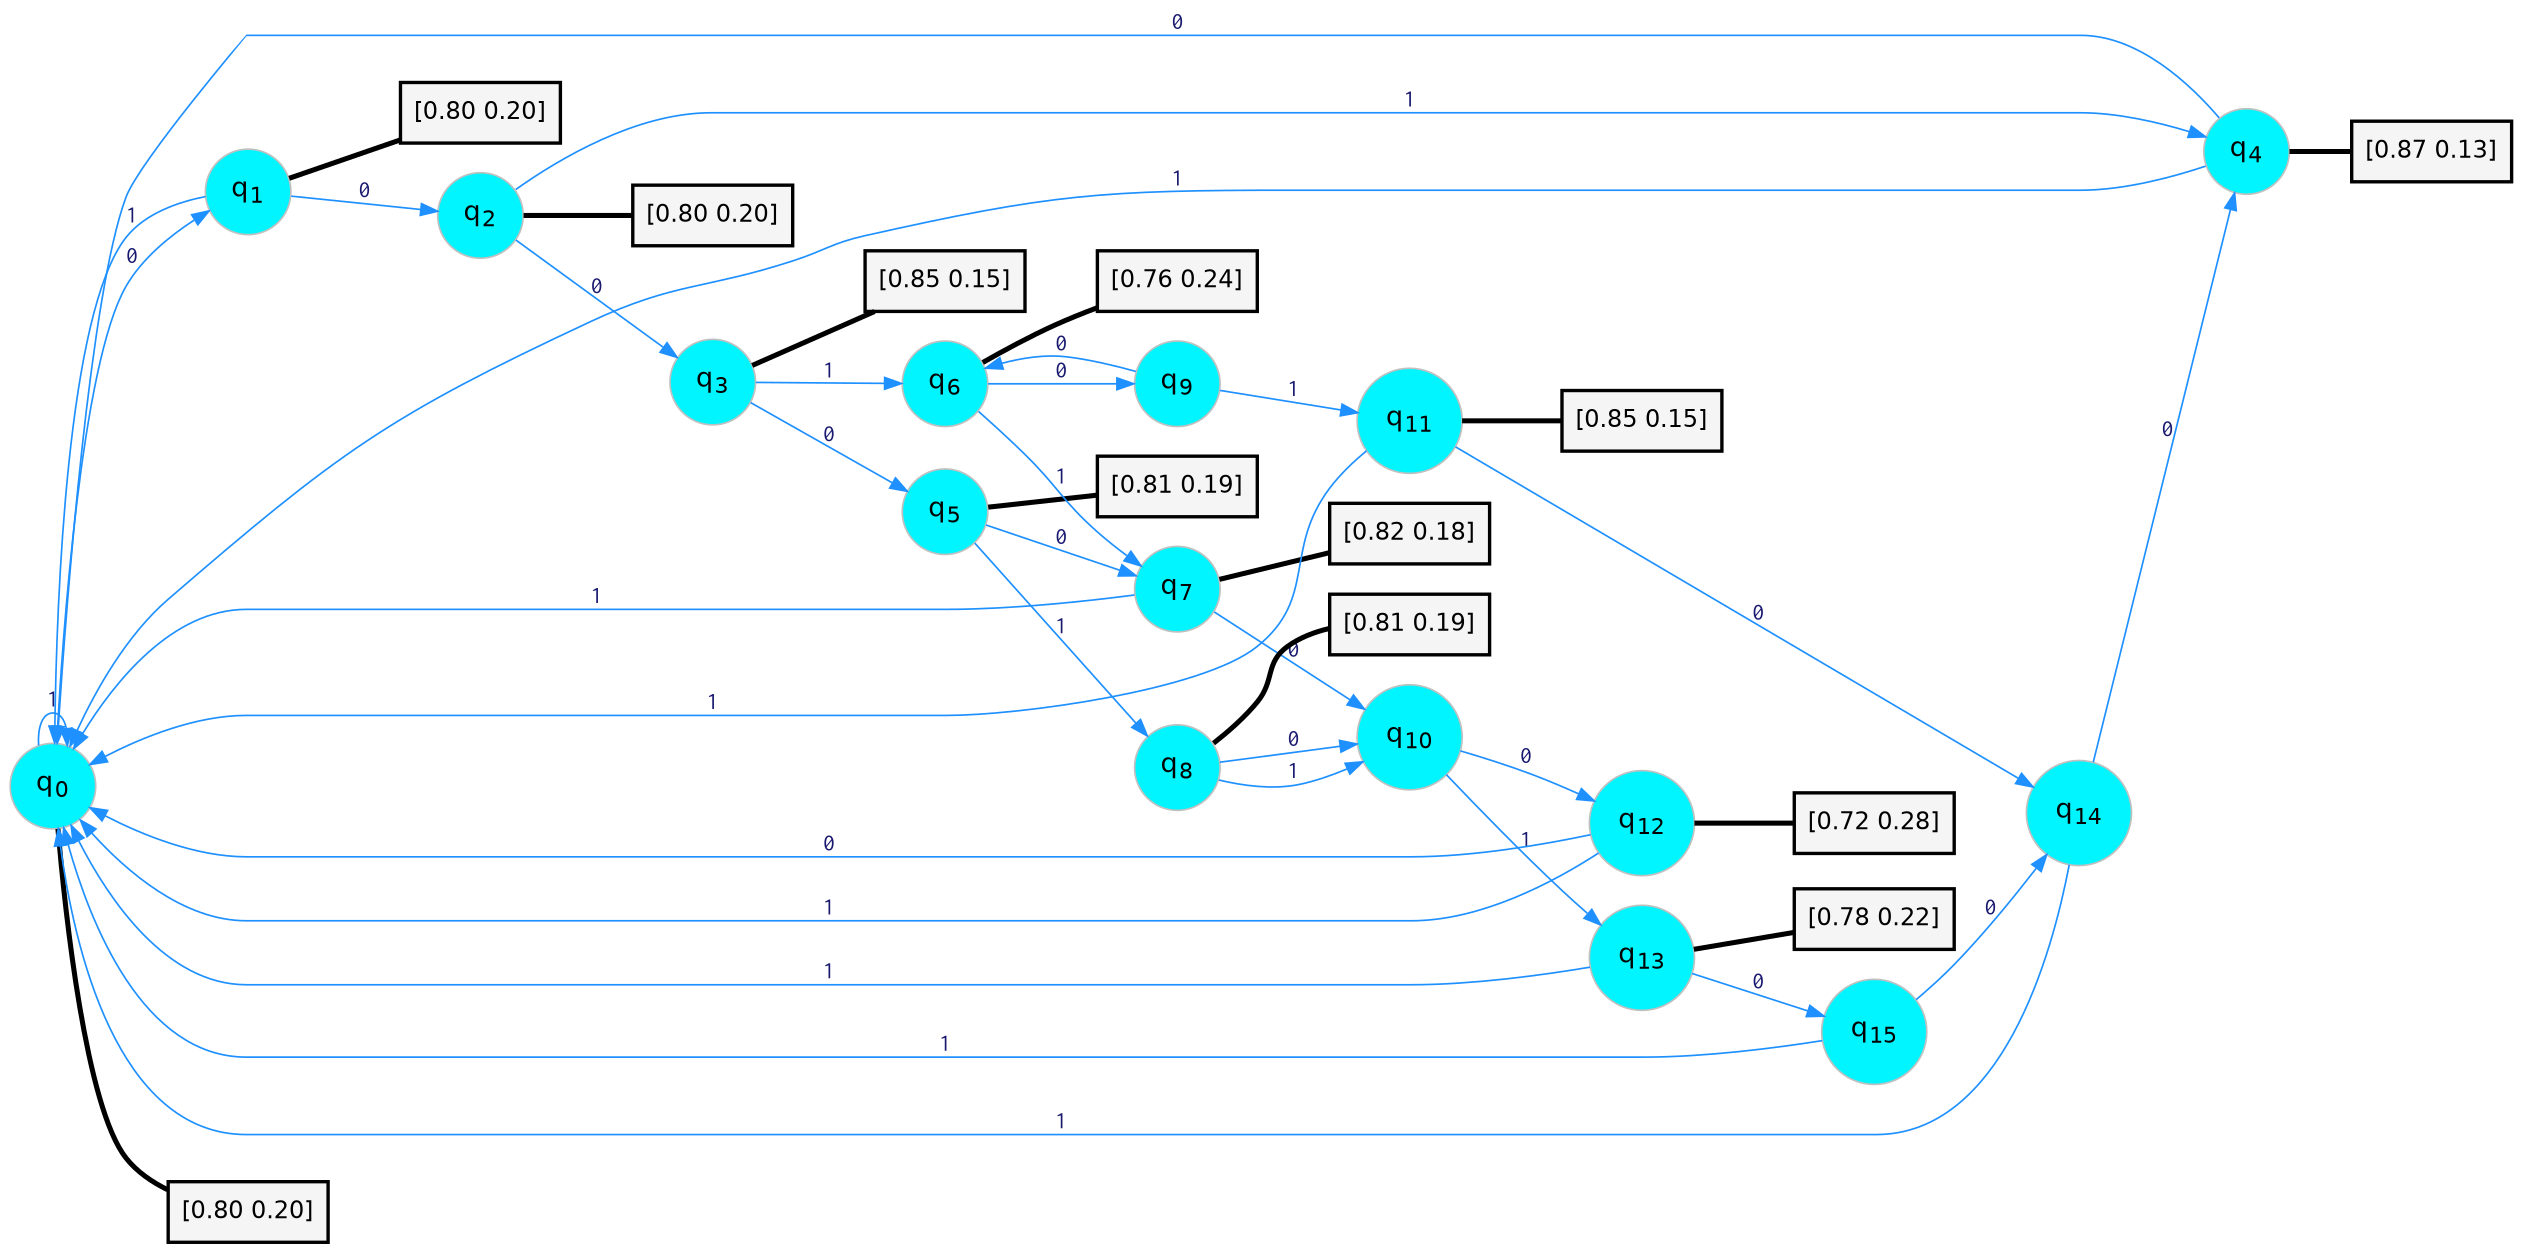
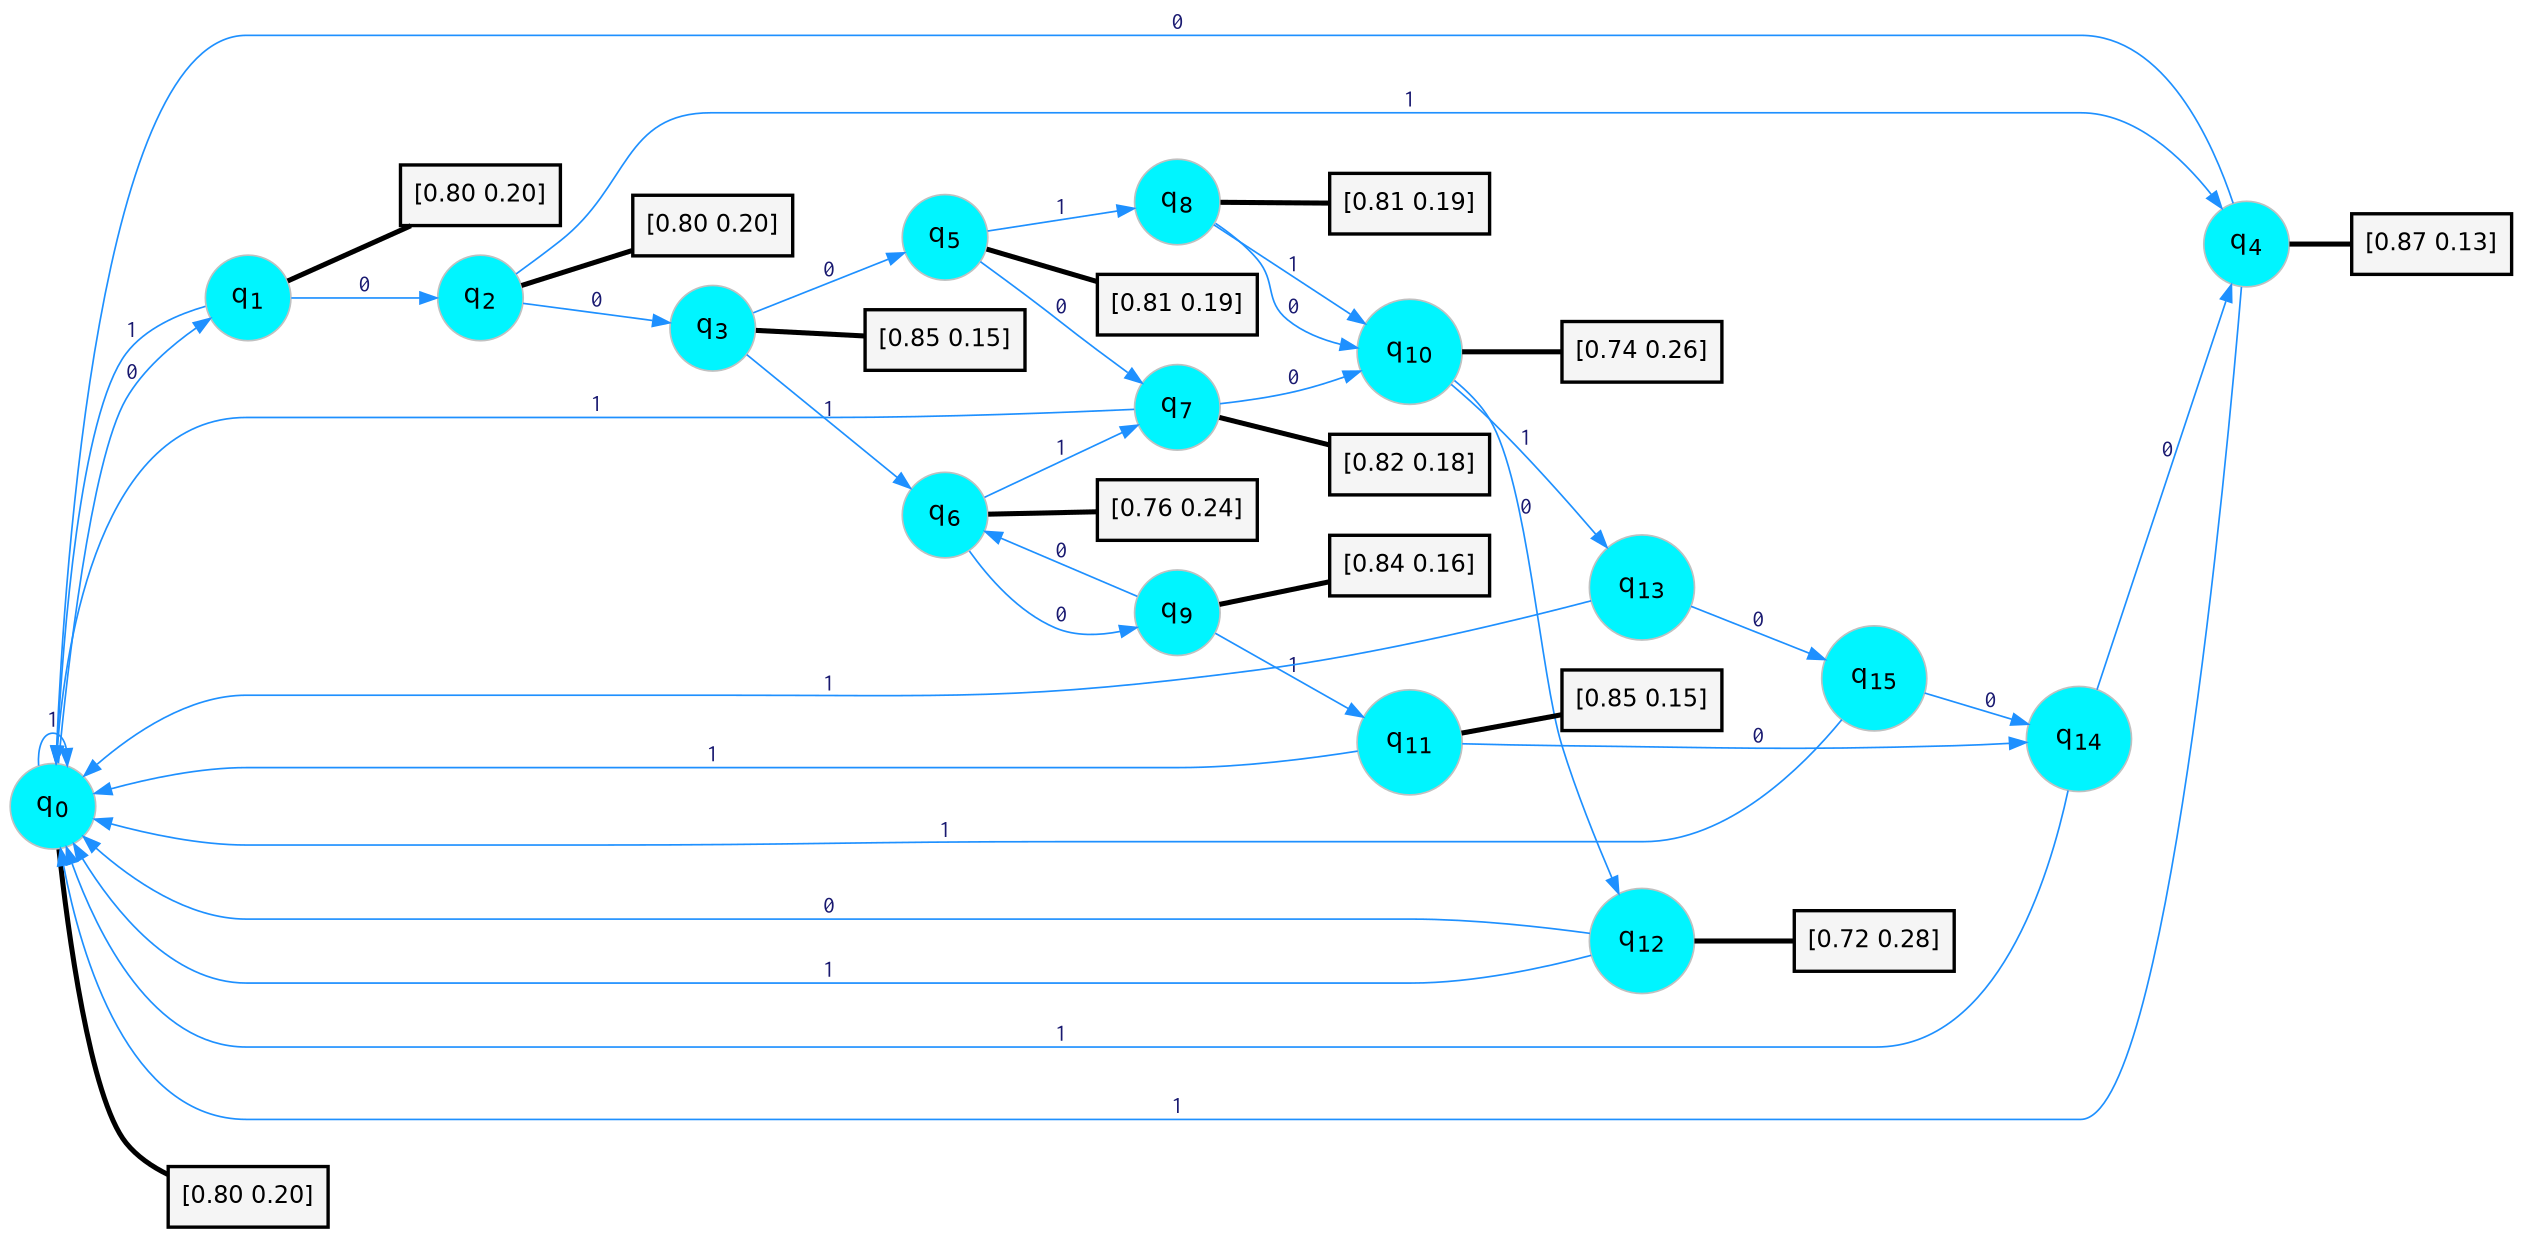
none -> (1642, 352)
none -> (1410, 566)
(1874, 919) -> none
